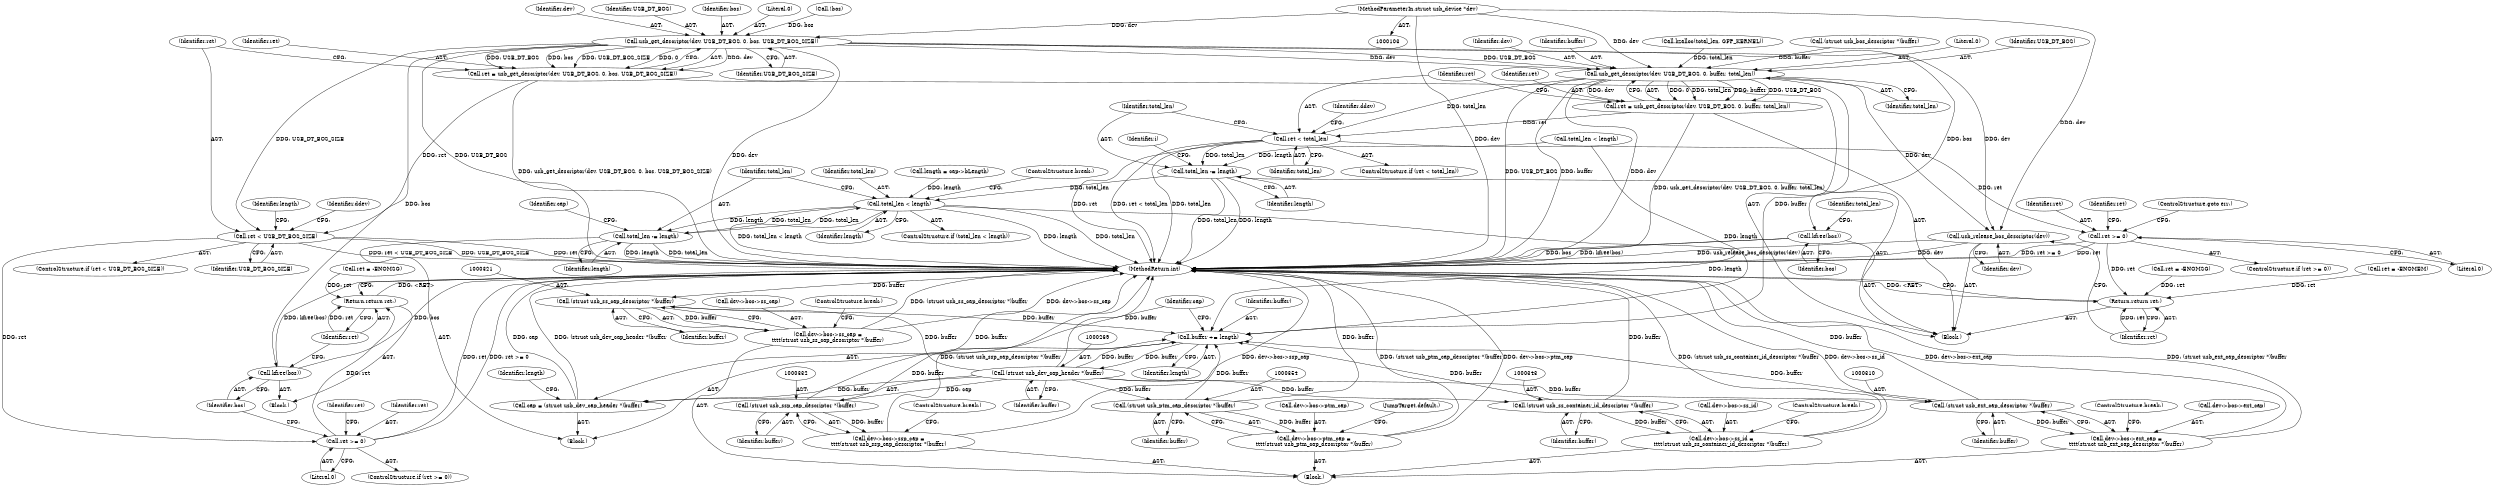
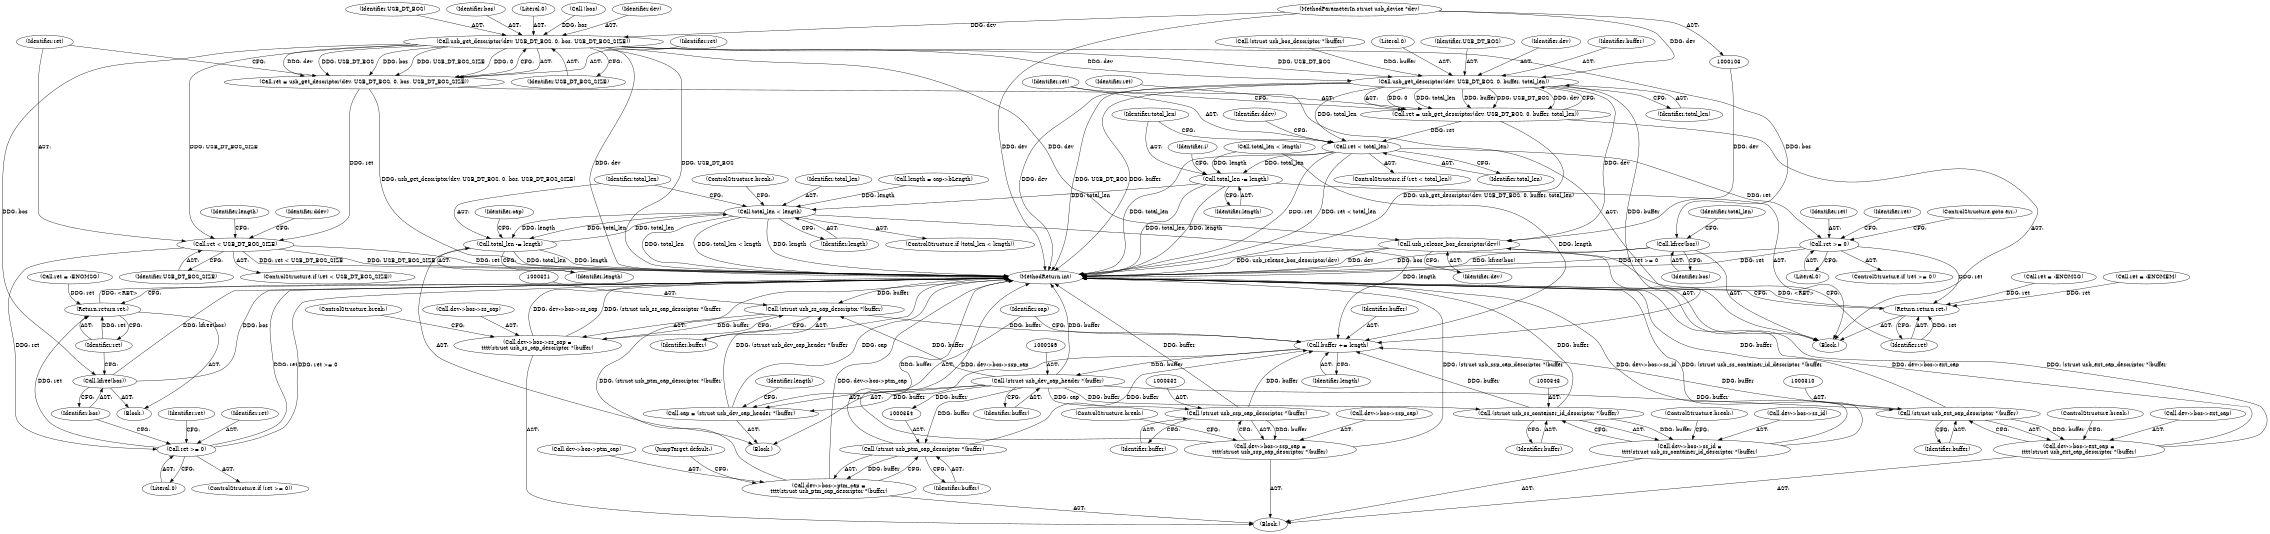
(1905, 17) -> (1680, 203)
(1713, 42) -> none
(1111, 351) -> (952, 391)
none -> (1384, 414)
